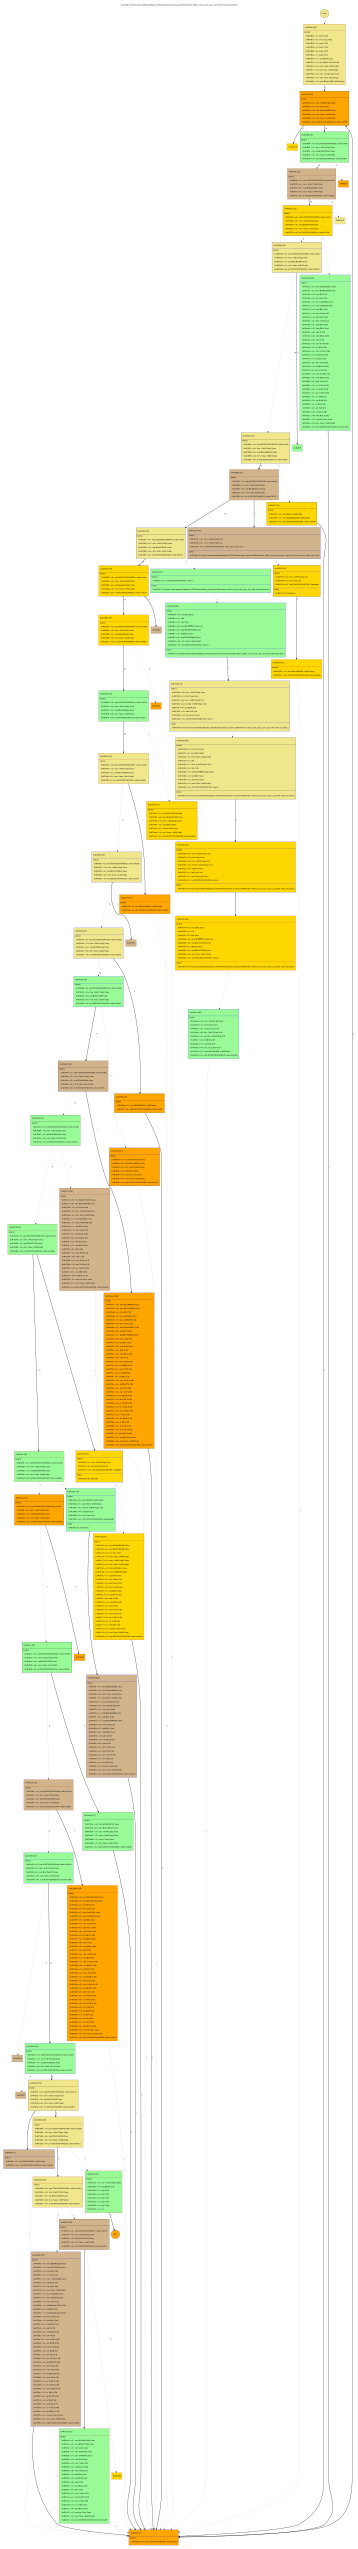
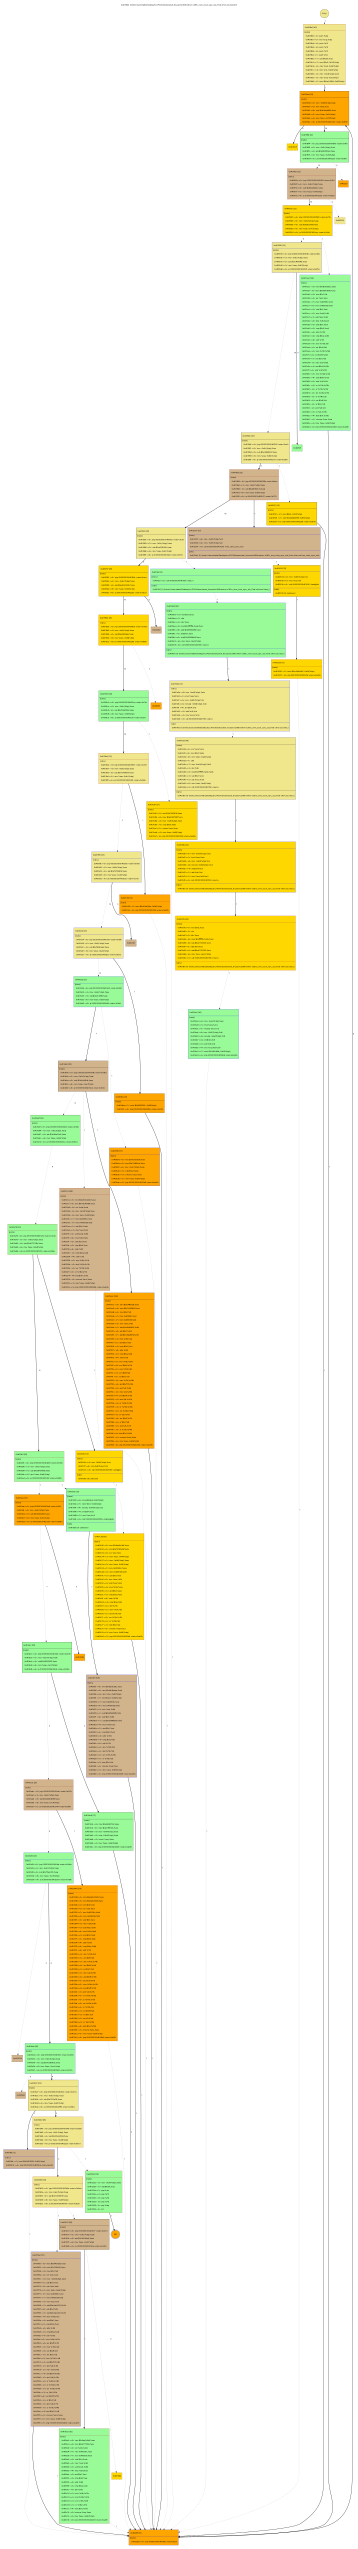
(65, 1166) -> (84, 1139)
